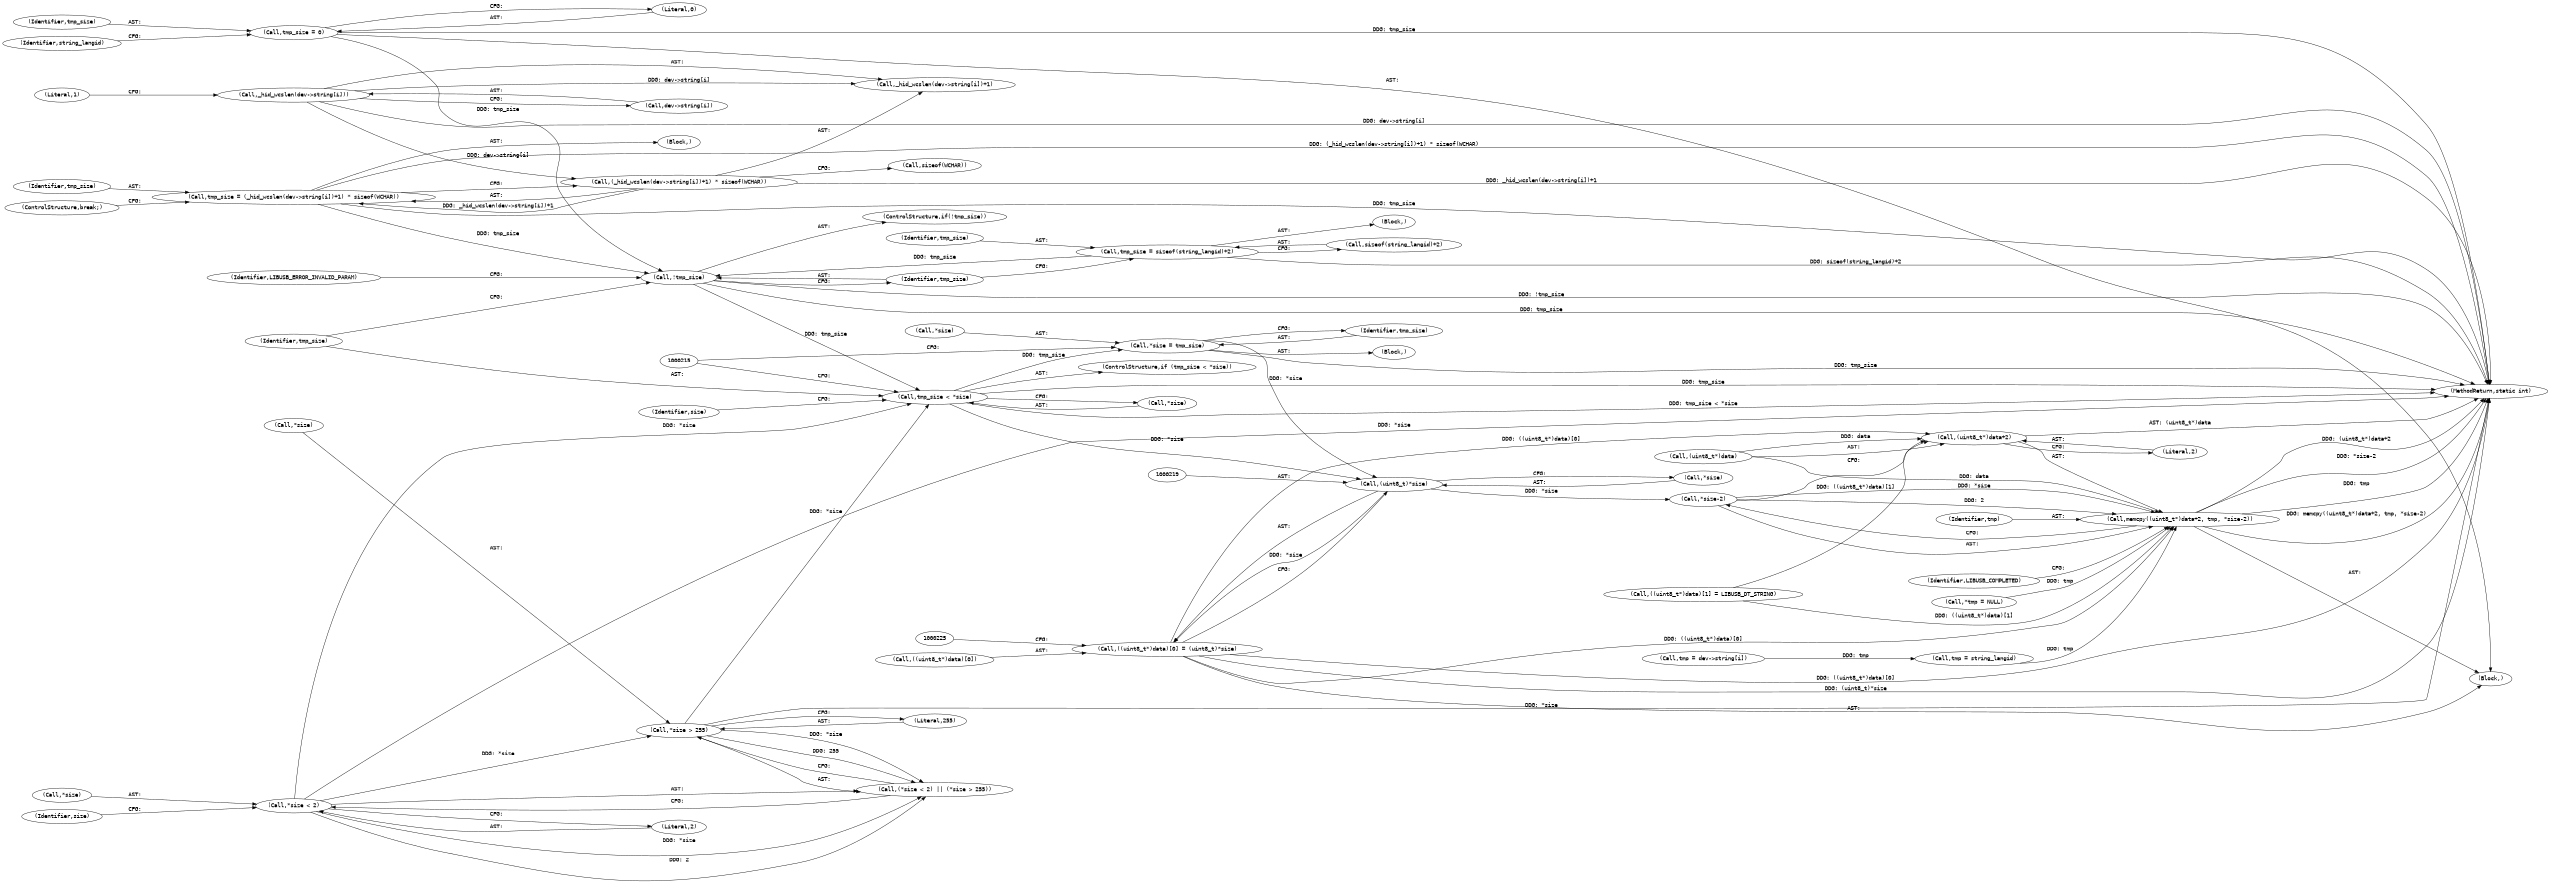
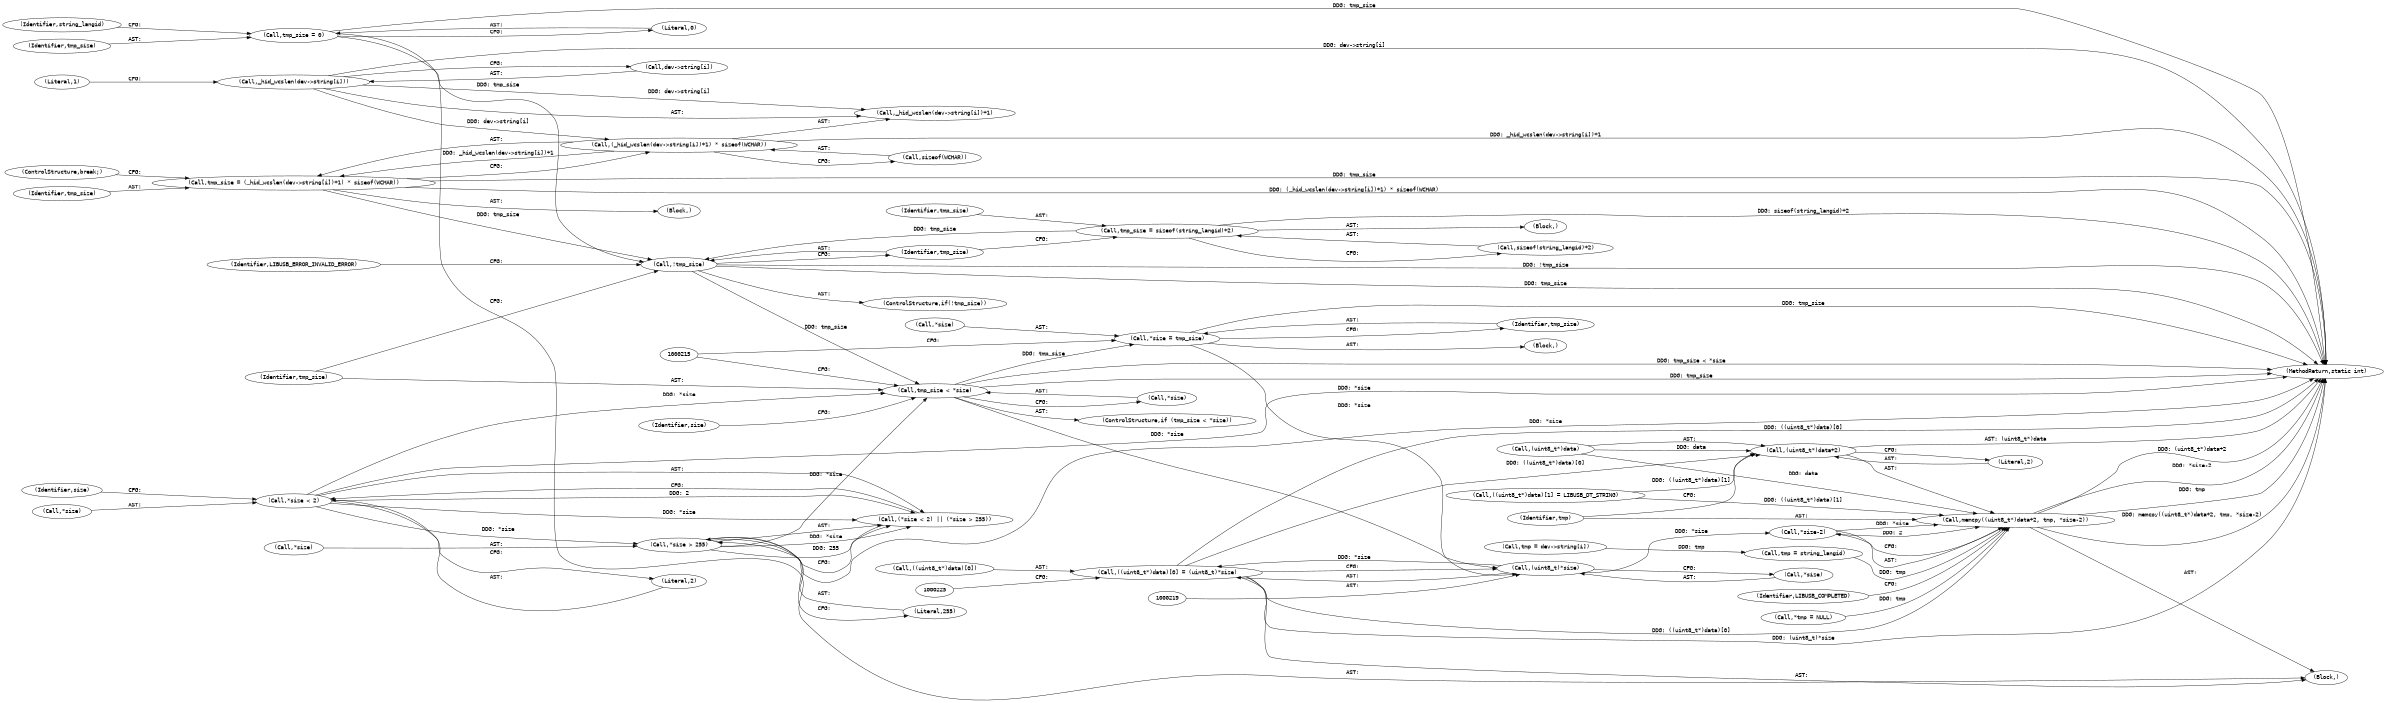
none -> (832, 153)
(294, 278) -> (294, 265)
(1819, 479) -> (1684, 509)
